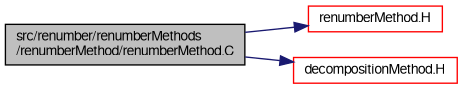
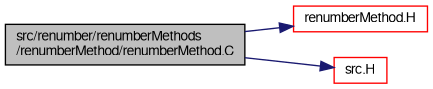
(375, 70) -> (361, 70)
